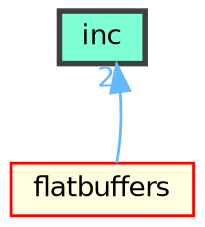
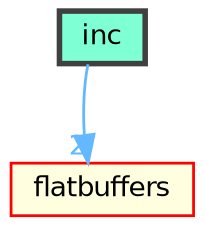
(121, 128) -> (84, 100)
